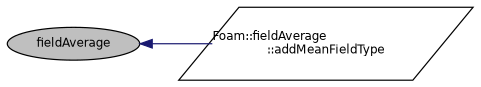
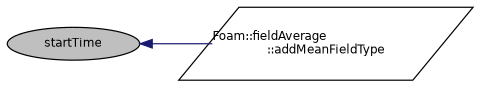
(74, 44) -> (74, 44)
